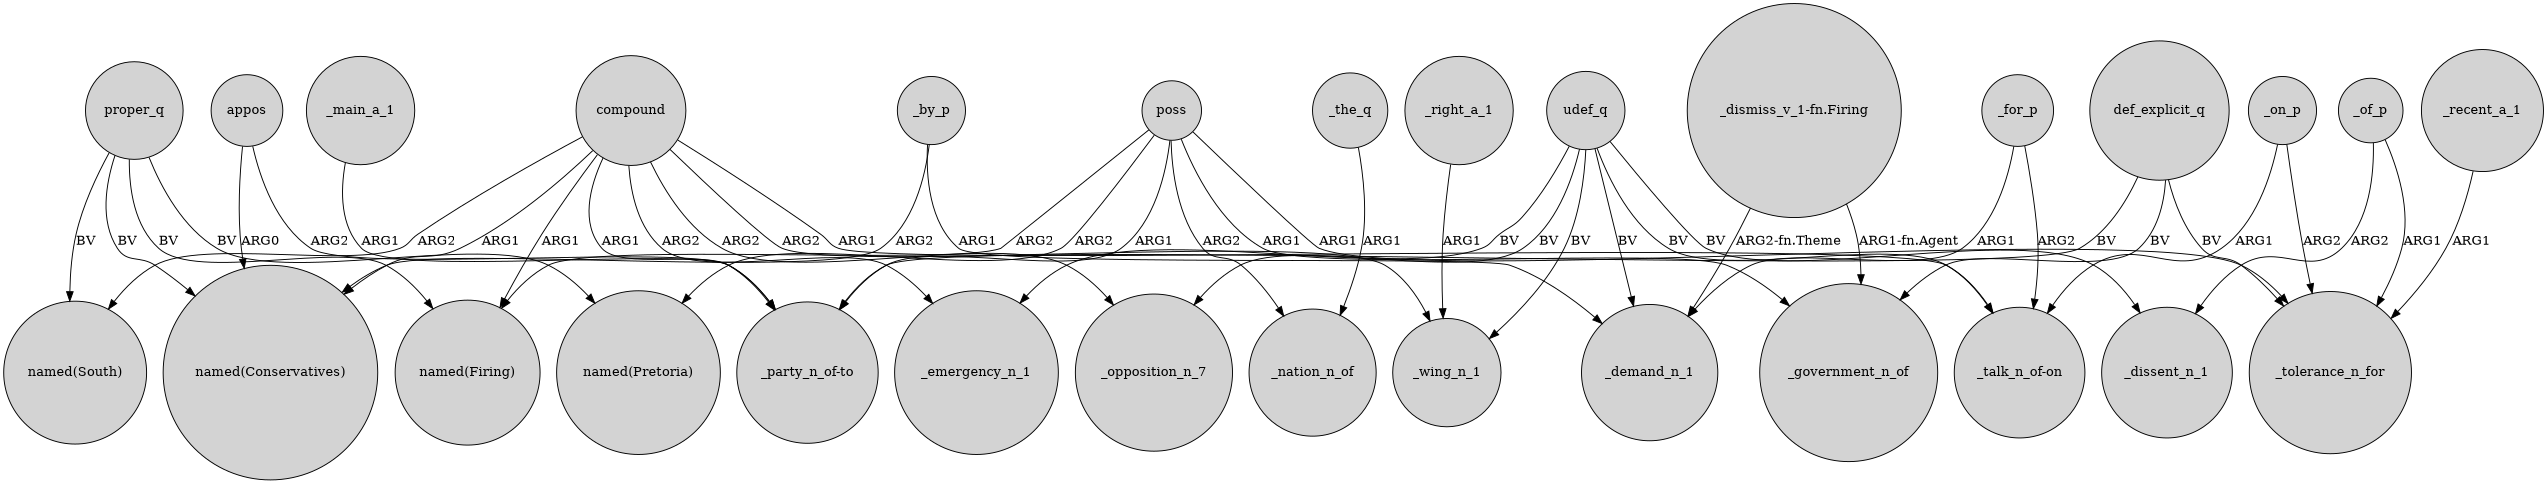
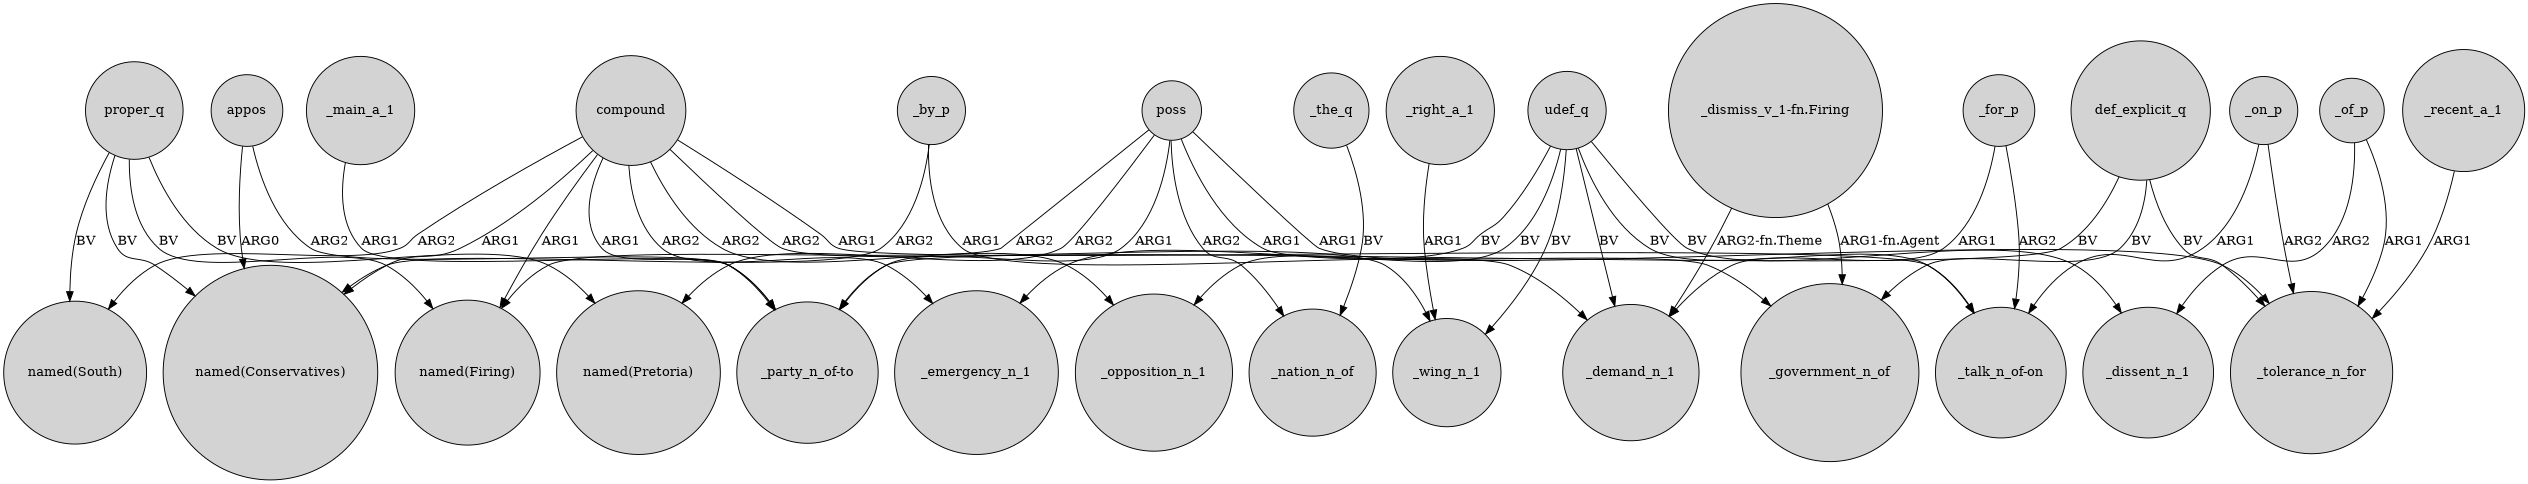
(1383, 241) -> (1373, 241)
(1154, 373) -> (1154, 373)
